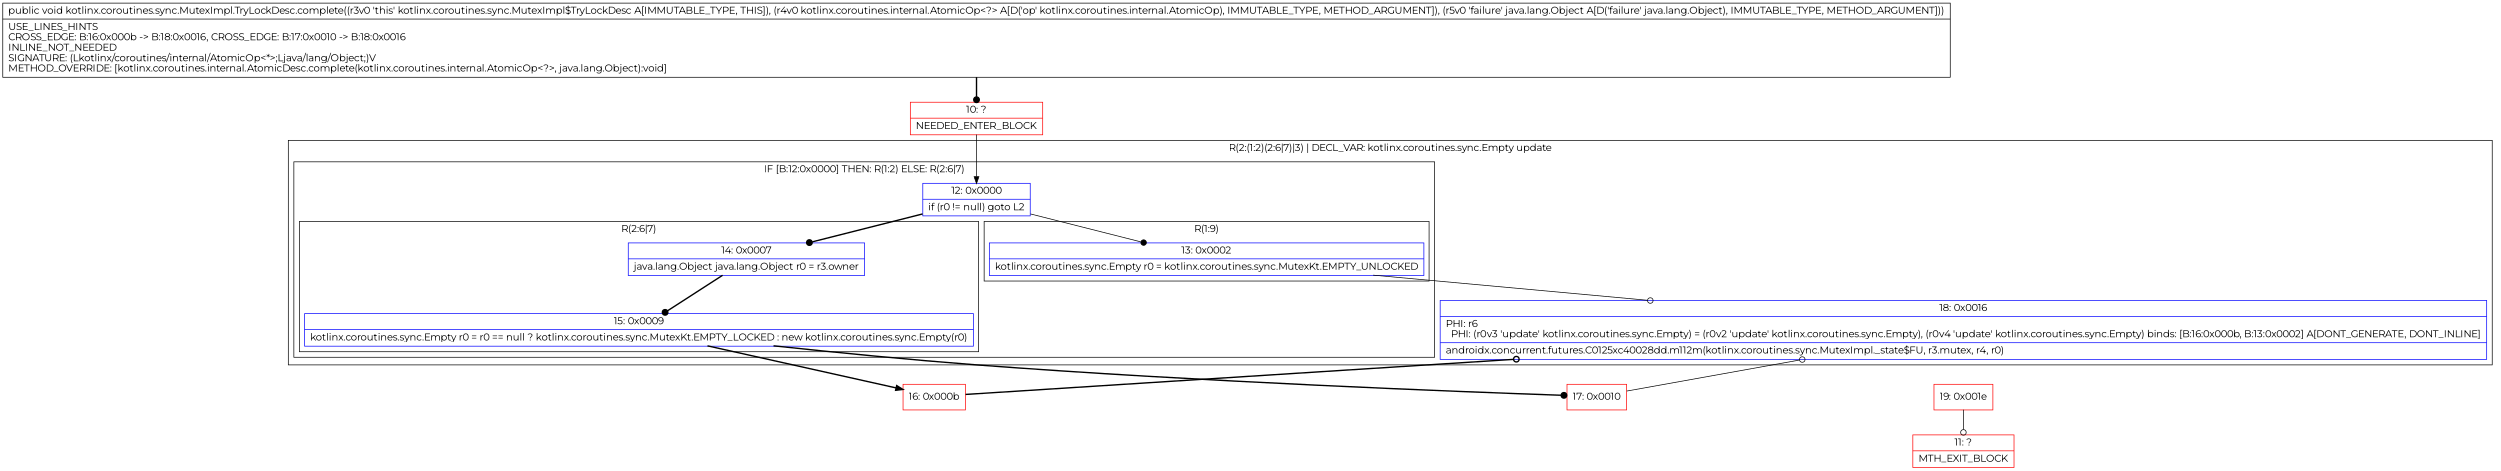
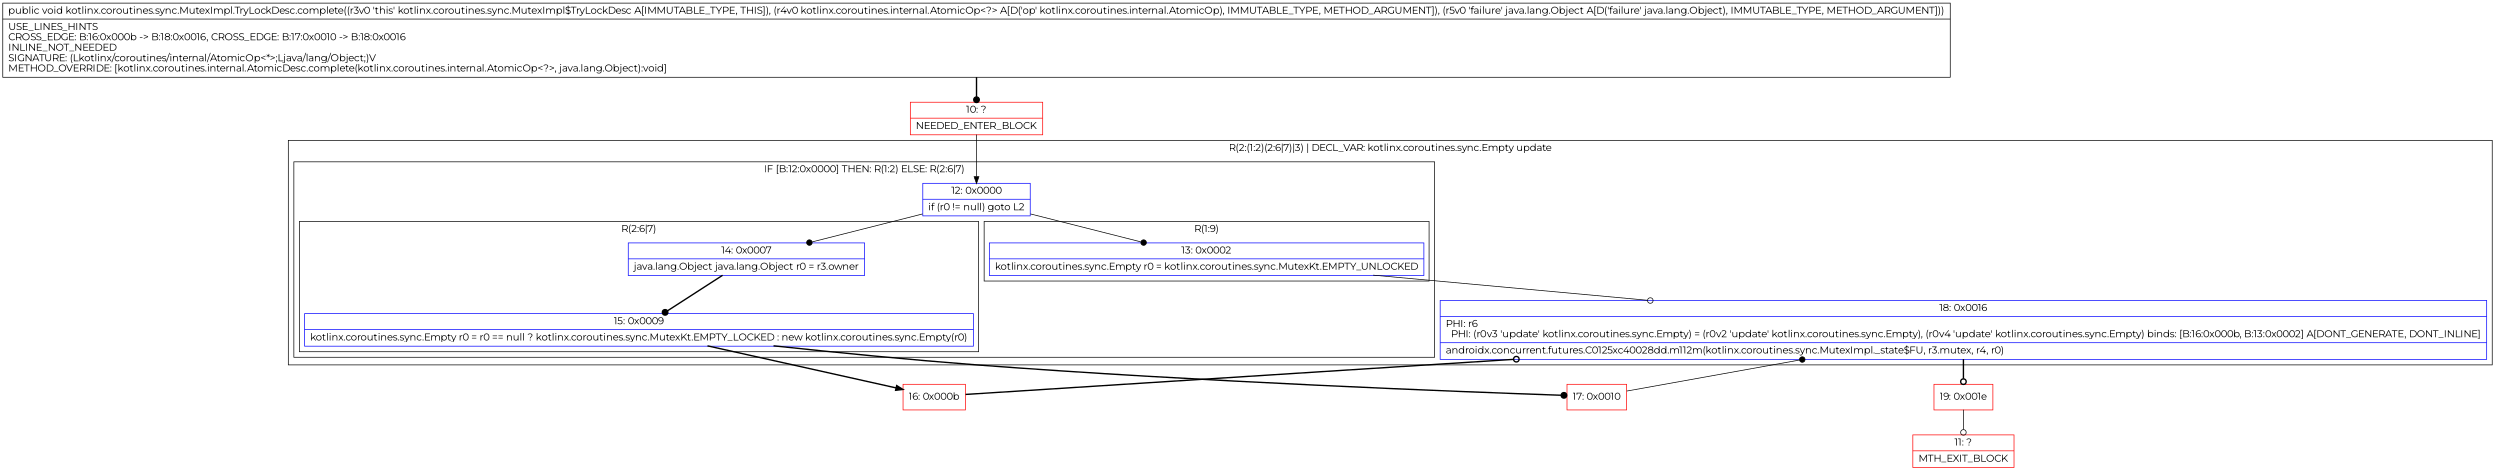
(867, 228) -> (867, 228)
none -> (1963, 369)
(1713, 376) -> (1713, 376)
